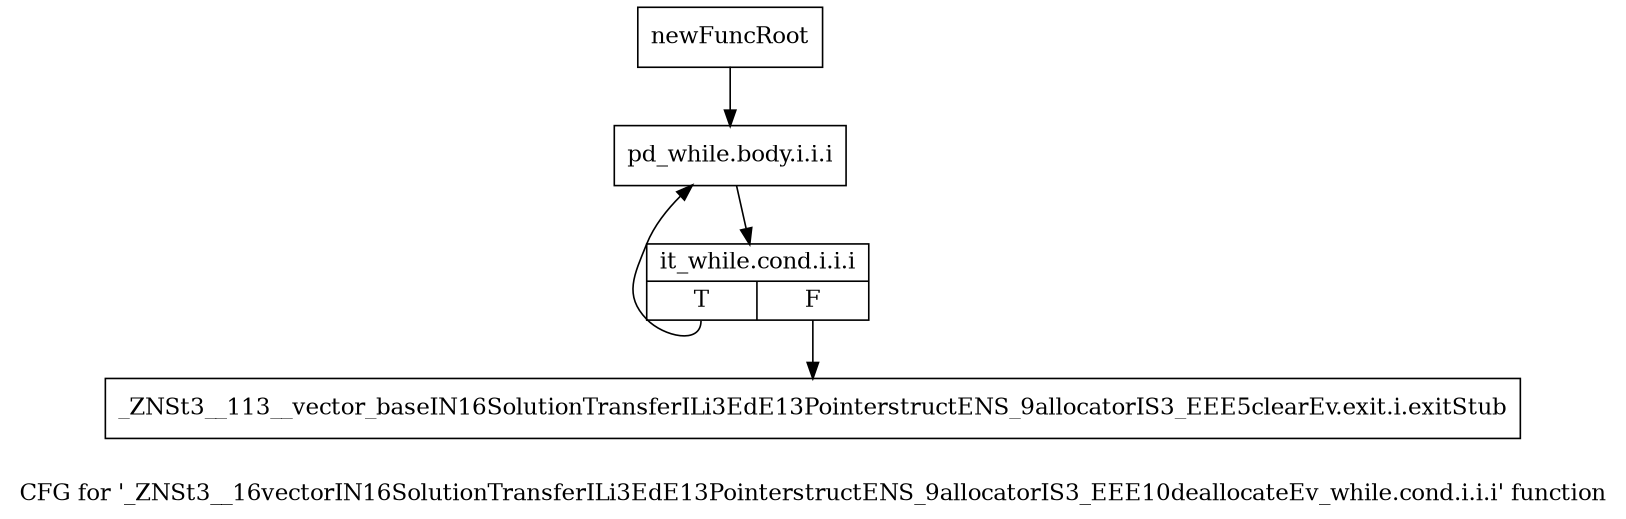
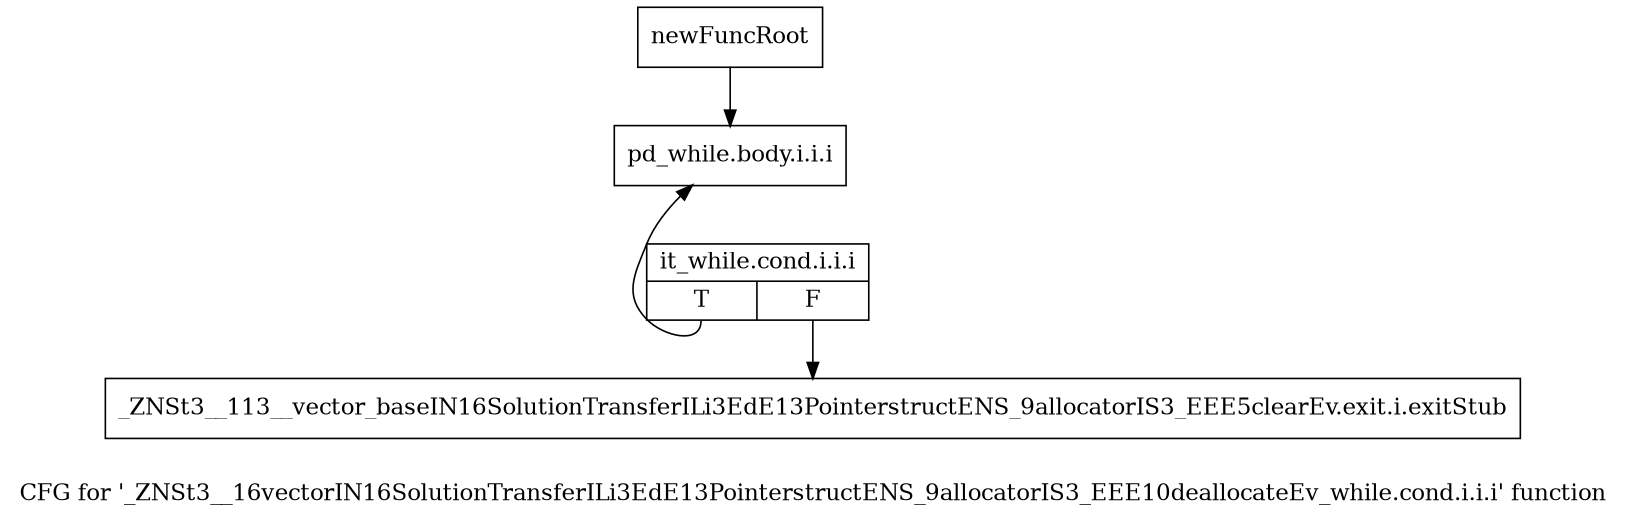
(741, 207) -> none
